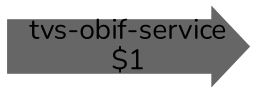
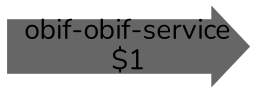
(128, 47) -> (128, 47)
